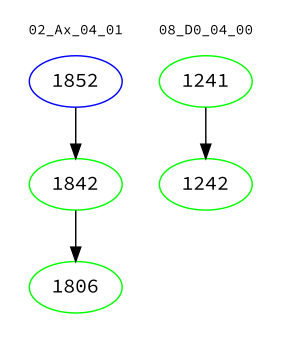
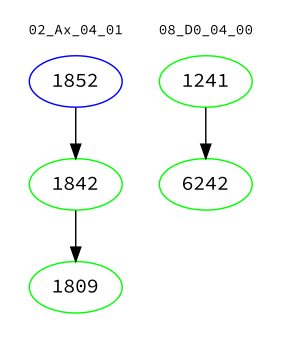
(206, 184) -> (206, 184)
(76, 287) -> (76, 287)
